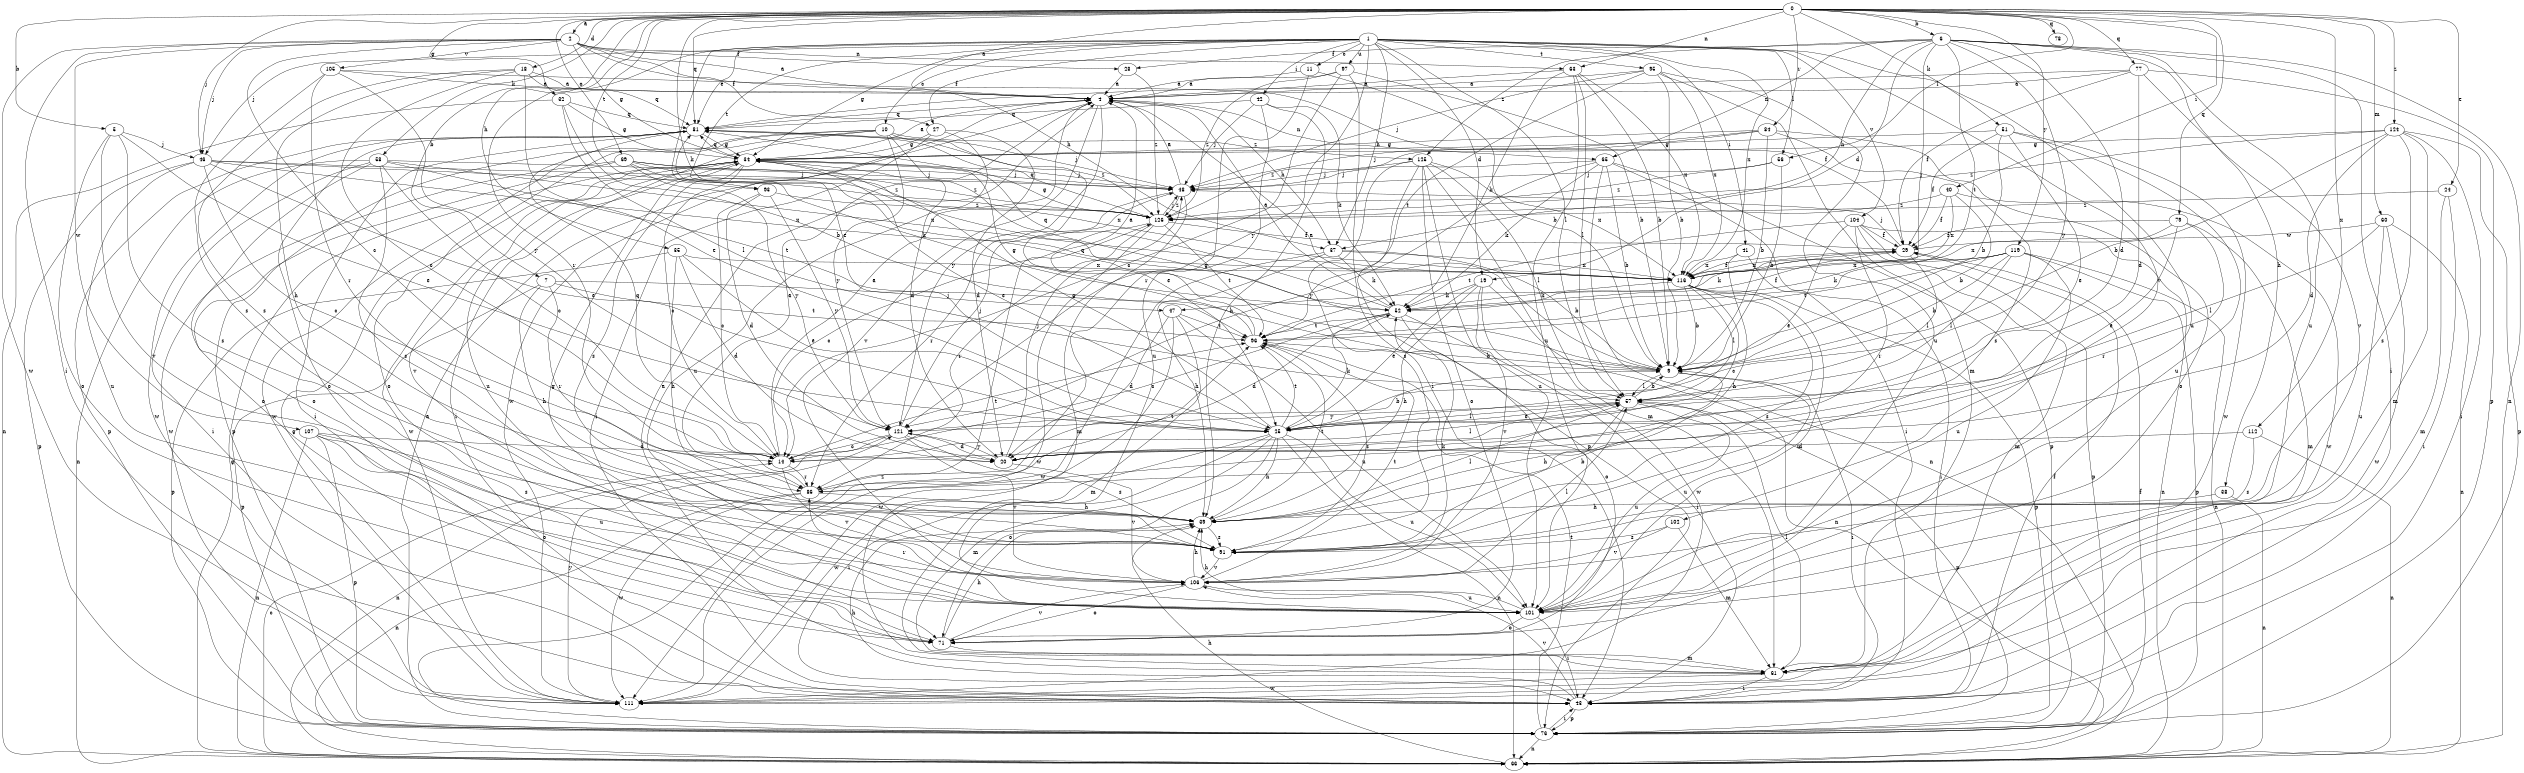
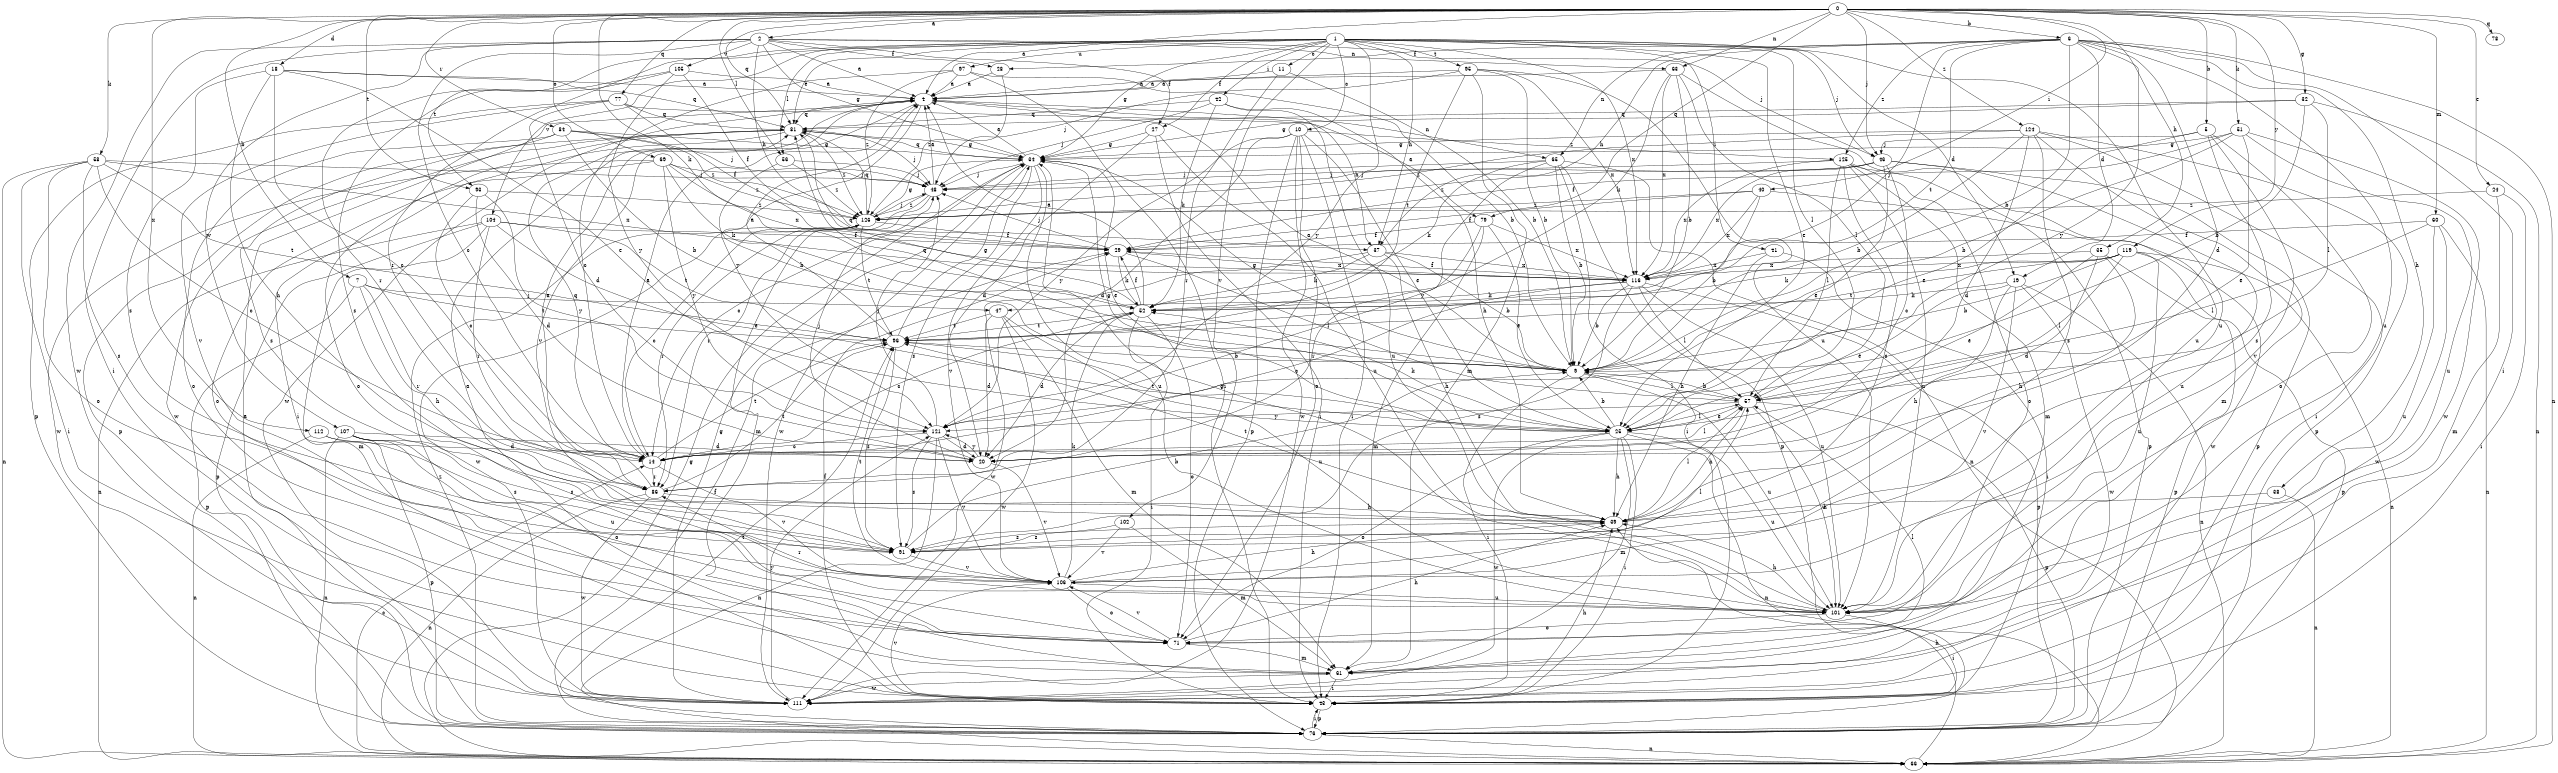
(1622, 92) -> (1062, 116)
(2289, 236) -> (2186, 236)
none -> (1883, 249)
